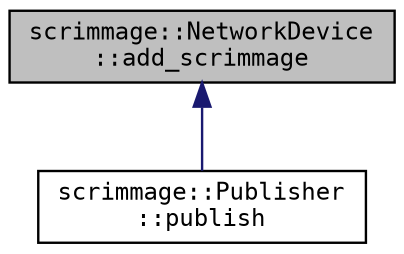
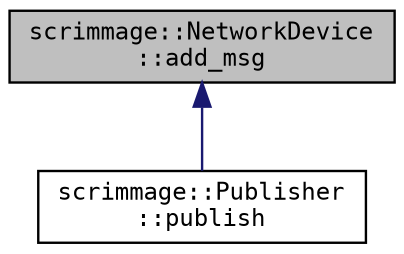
(202, 47) -> (202, 47)
